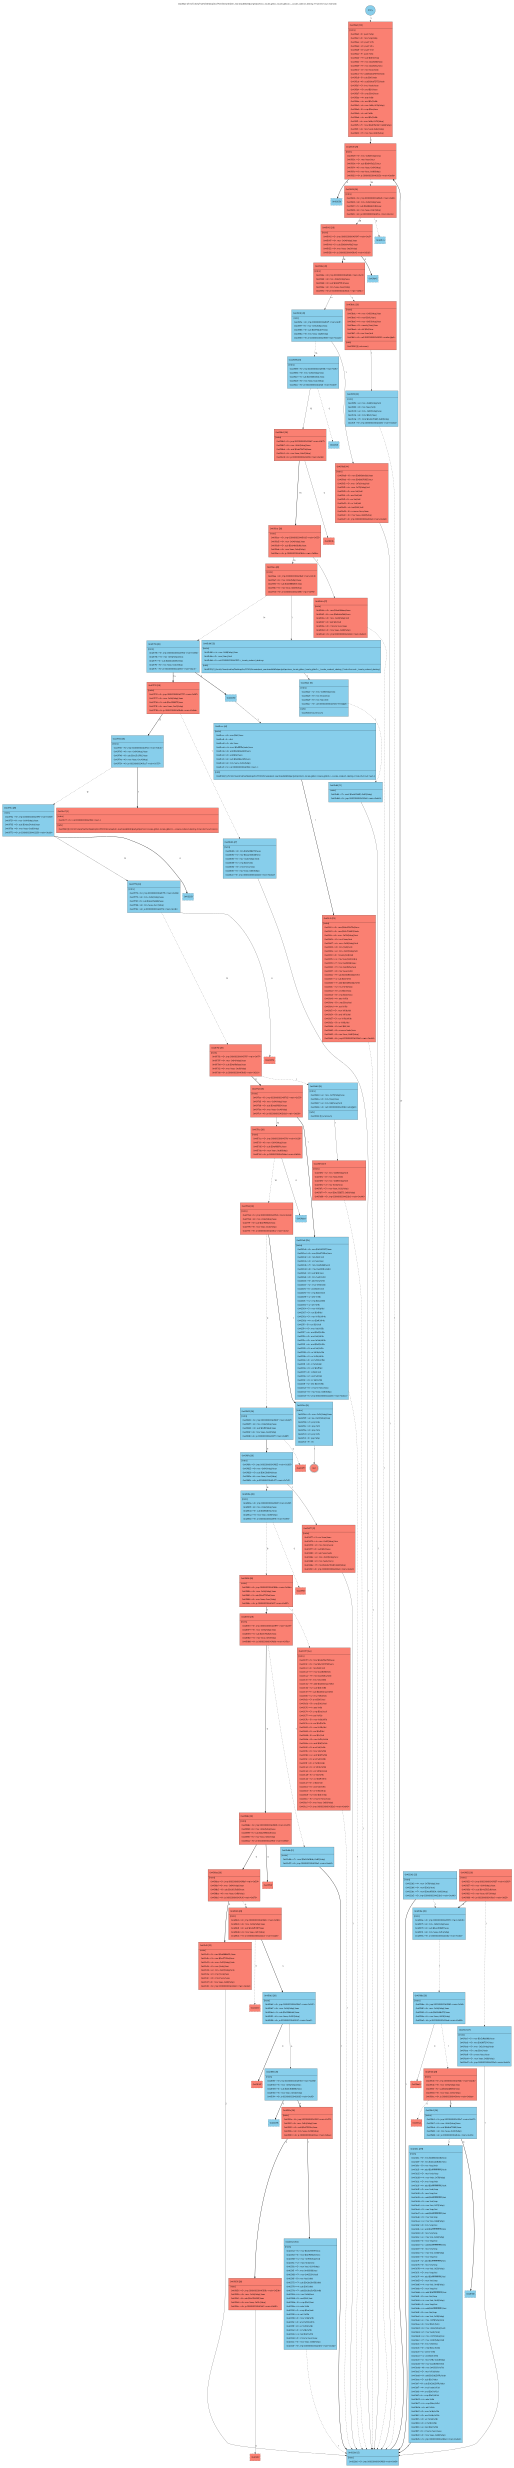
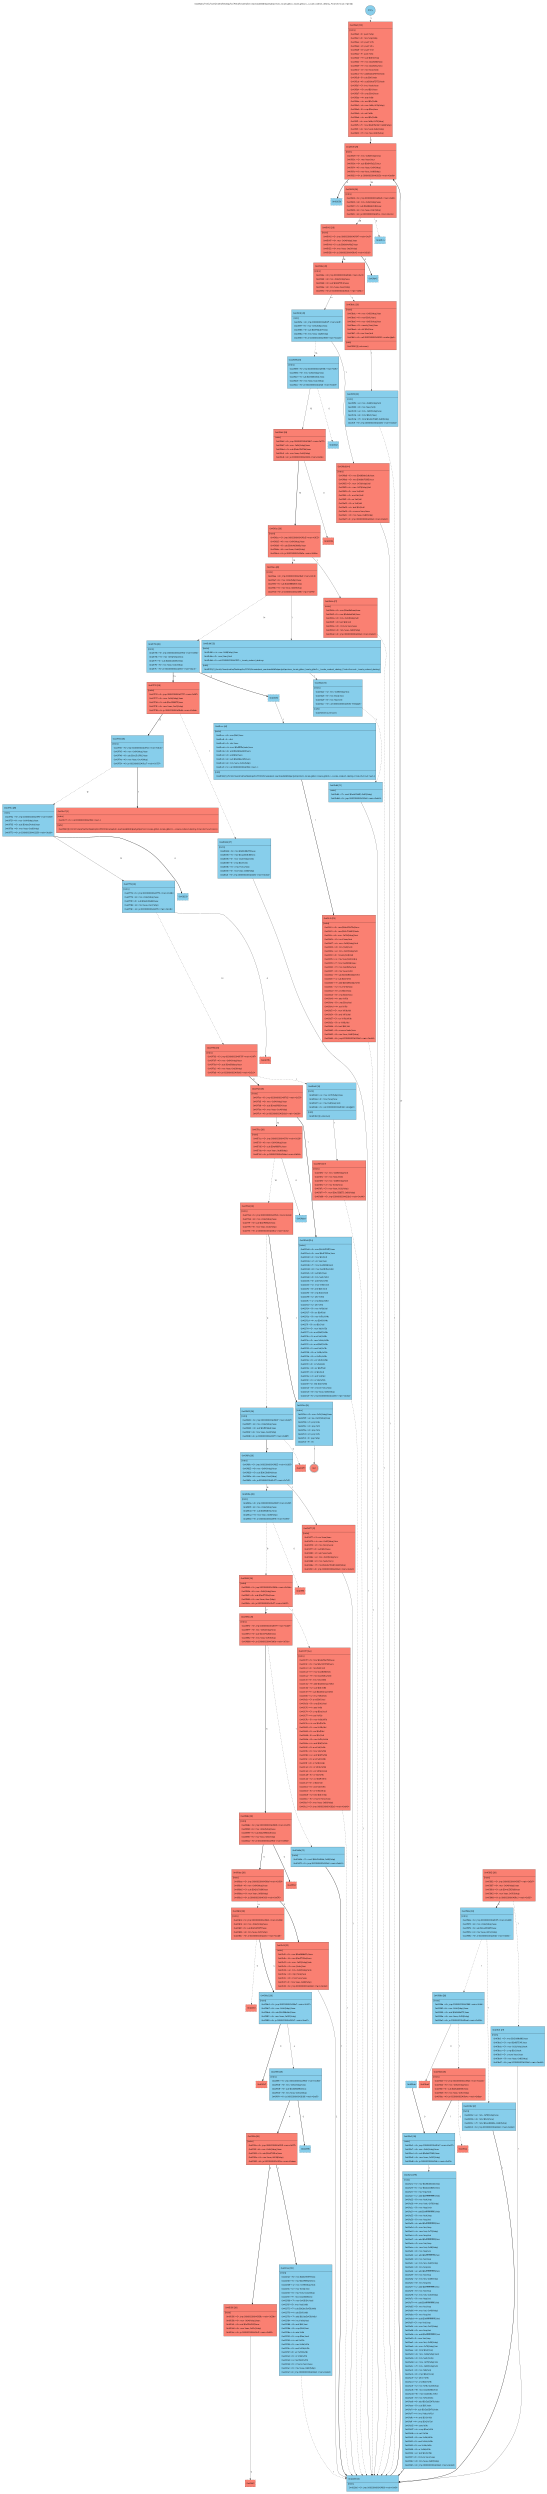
(434, 1903) -> (488, 2021)
(474, 2213) -> (418, 2110)
